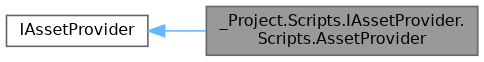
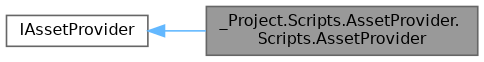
(342, 31) -> (342, 31)
